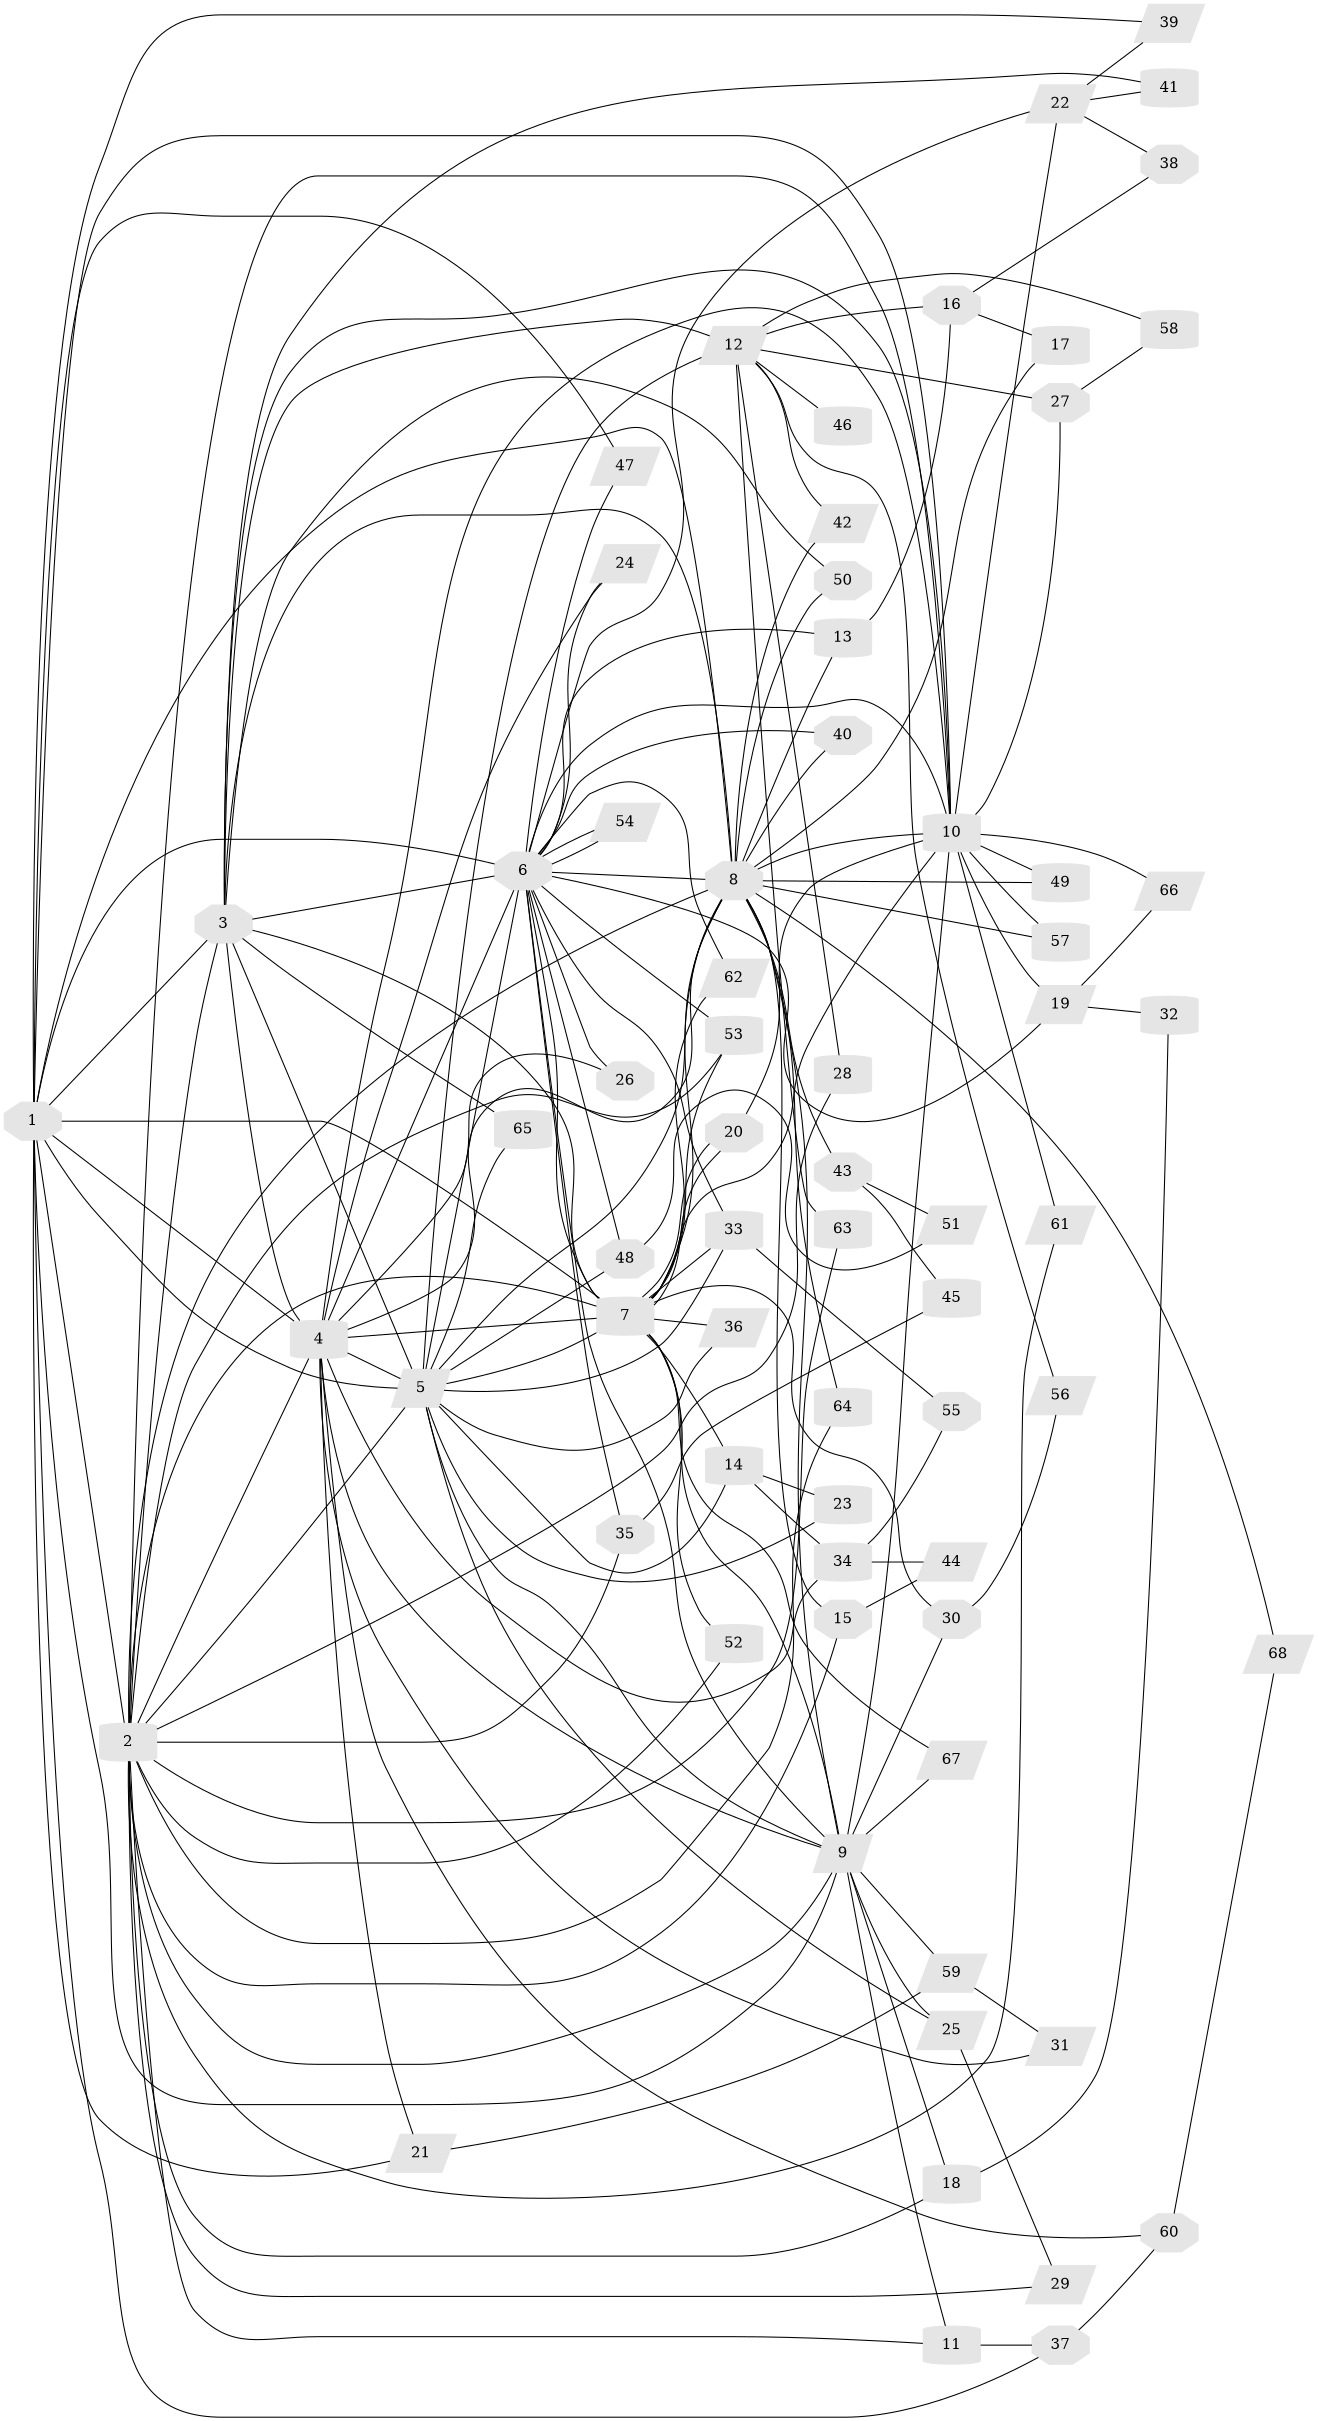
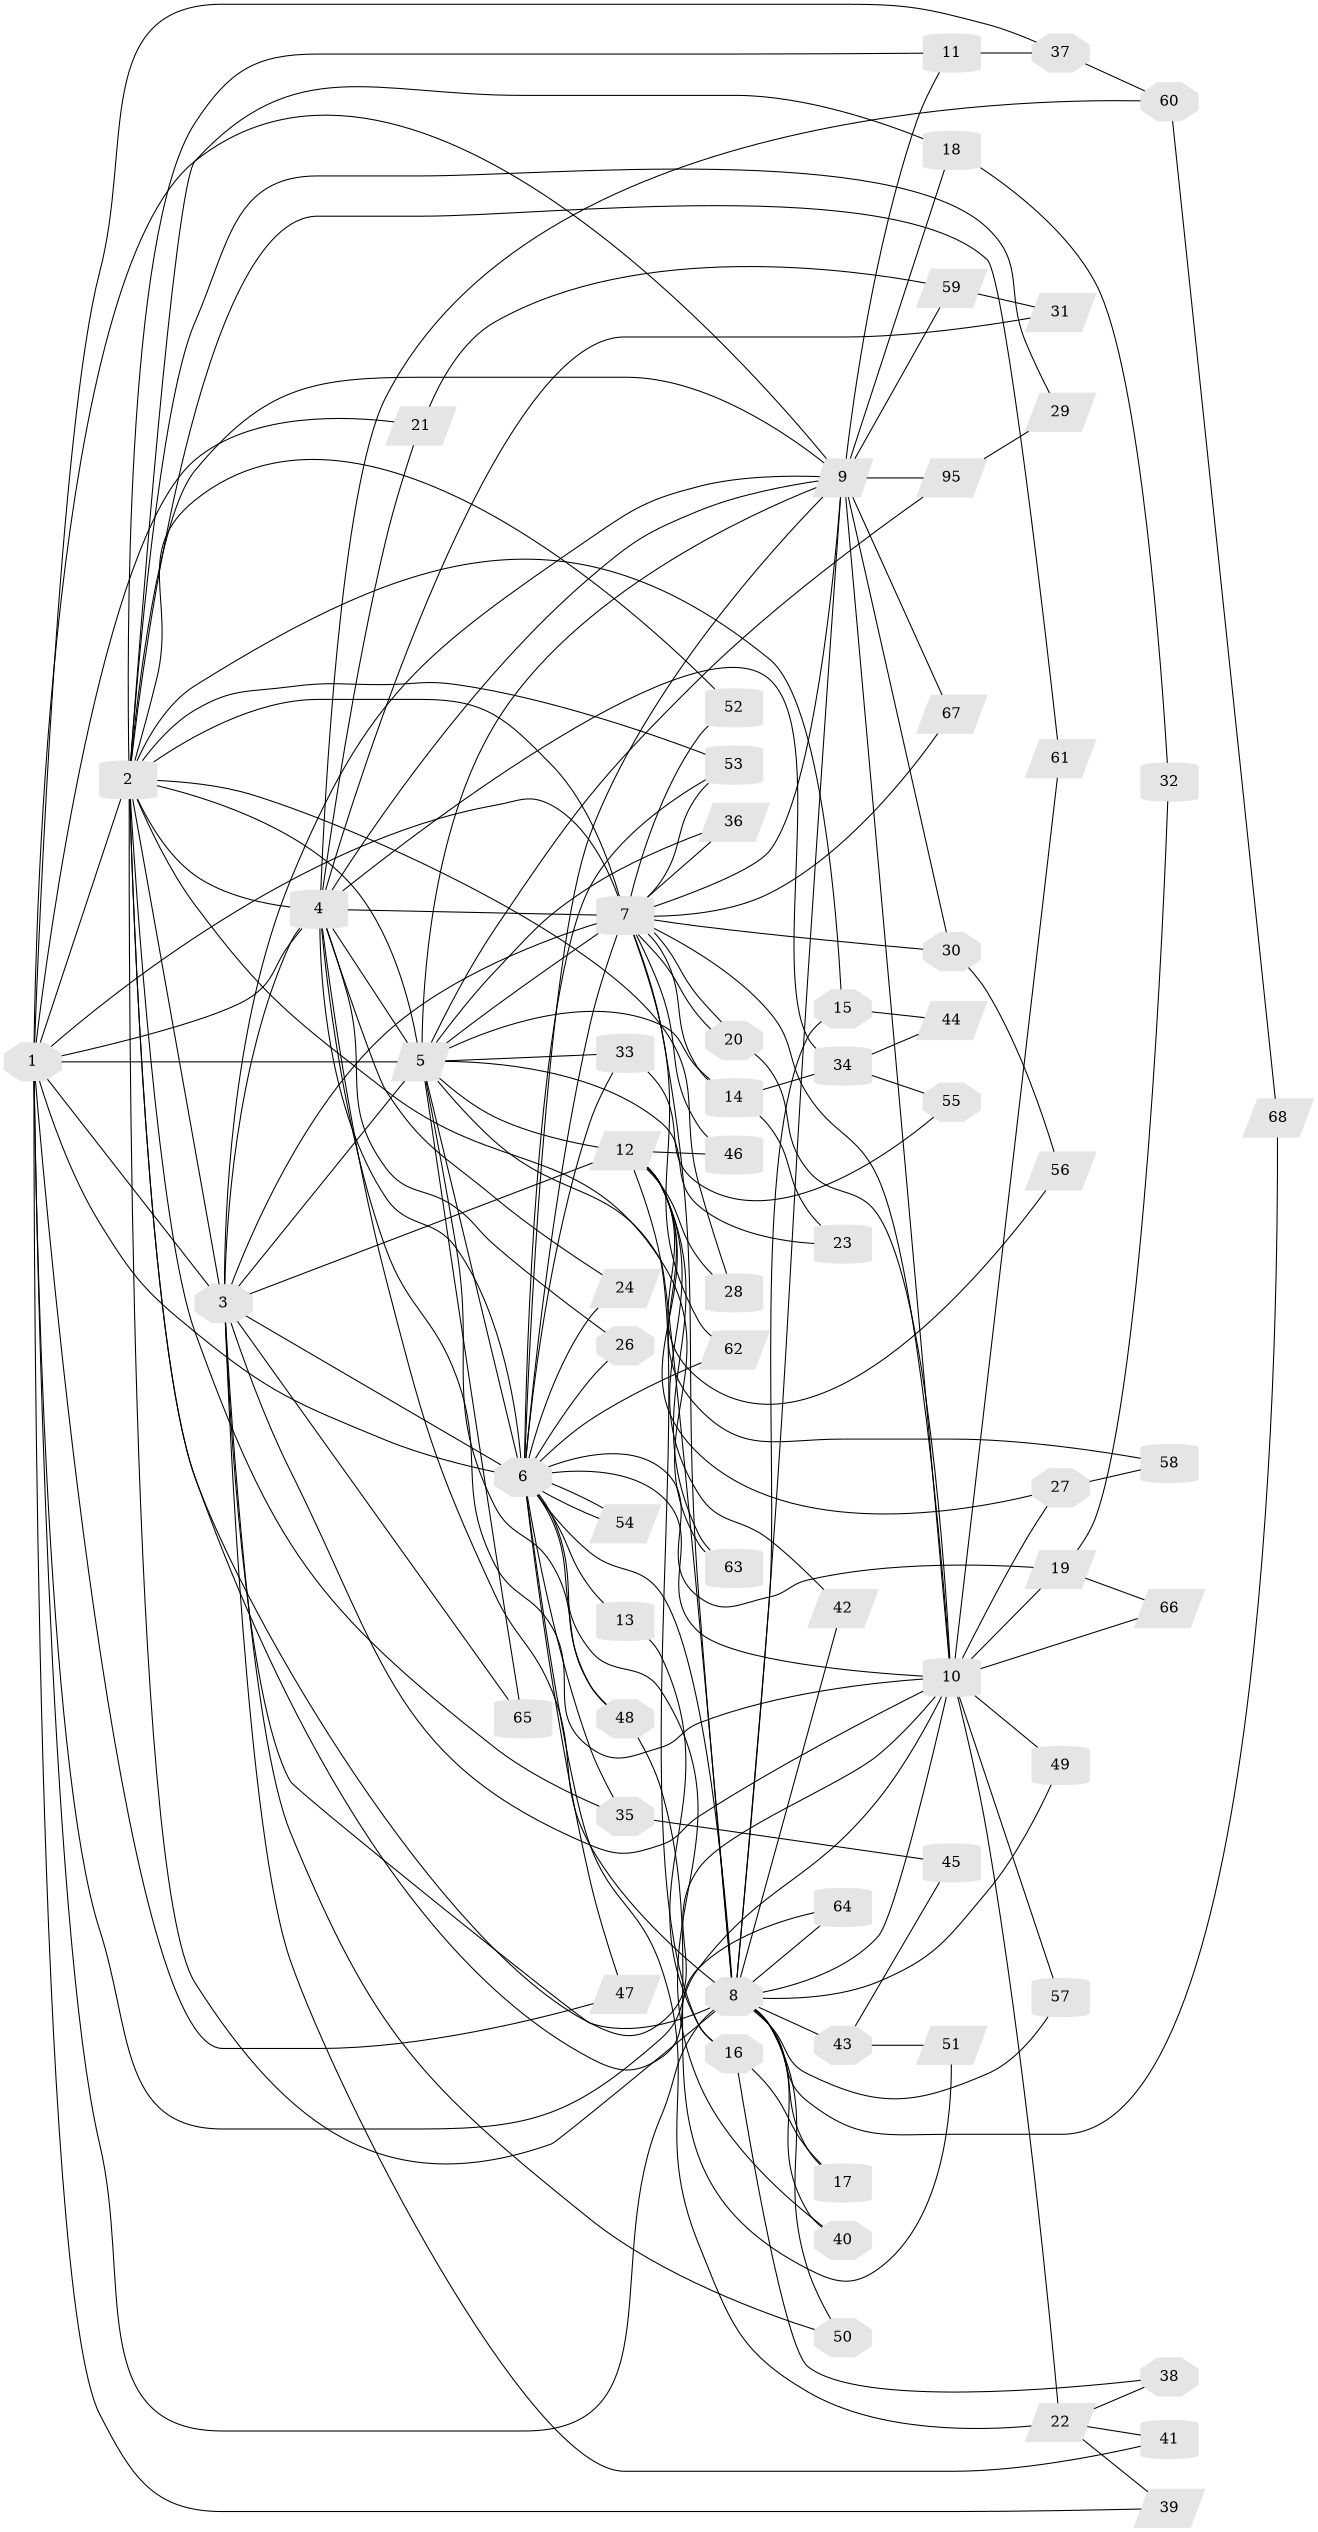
none -> (357, 748)
(785, 758) -> none
(680, 1273) -> (669, 1021)
(952, 2030) -> (952, 478)
